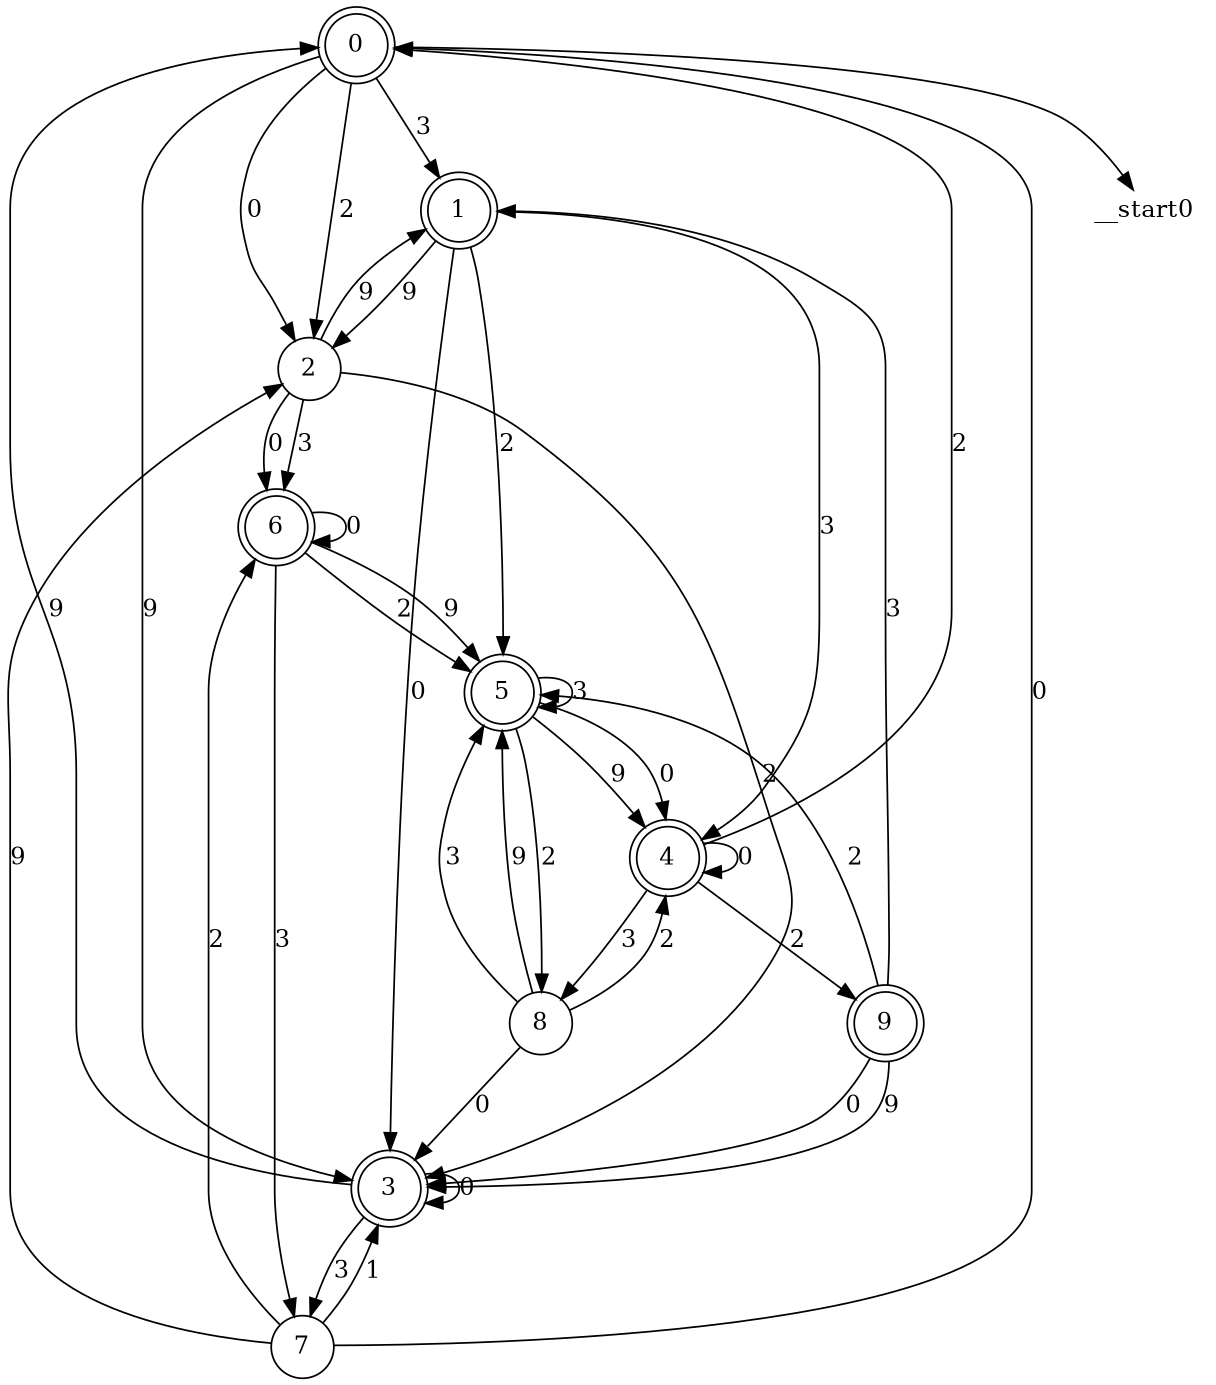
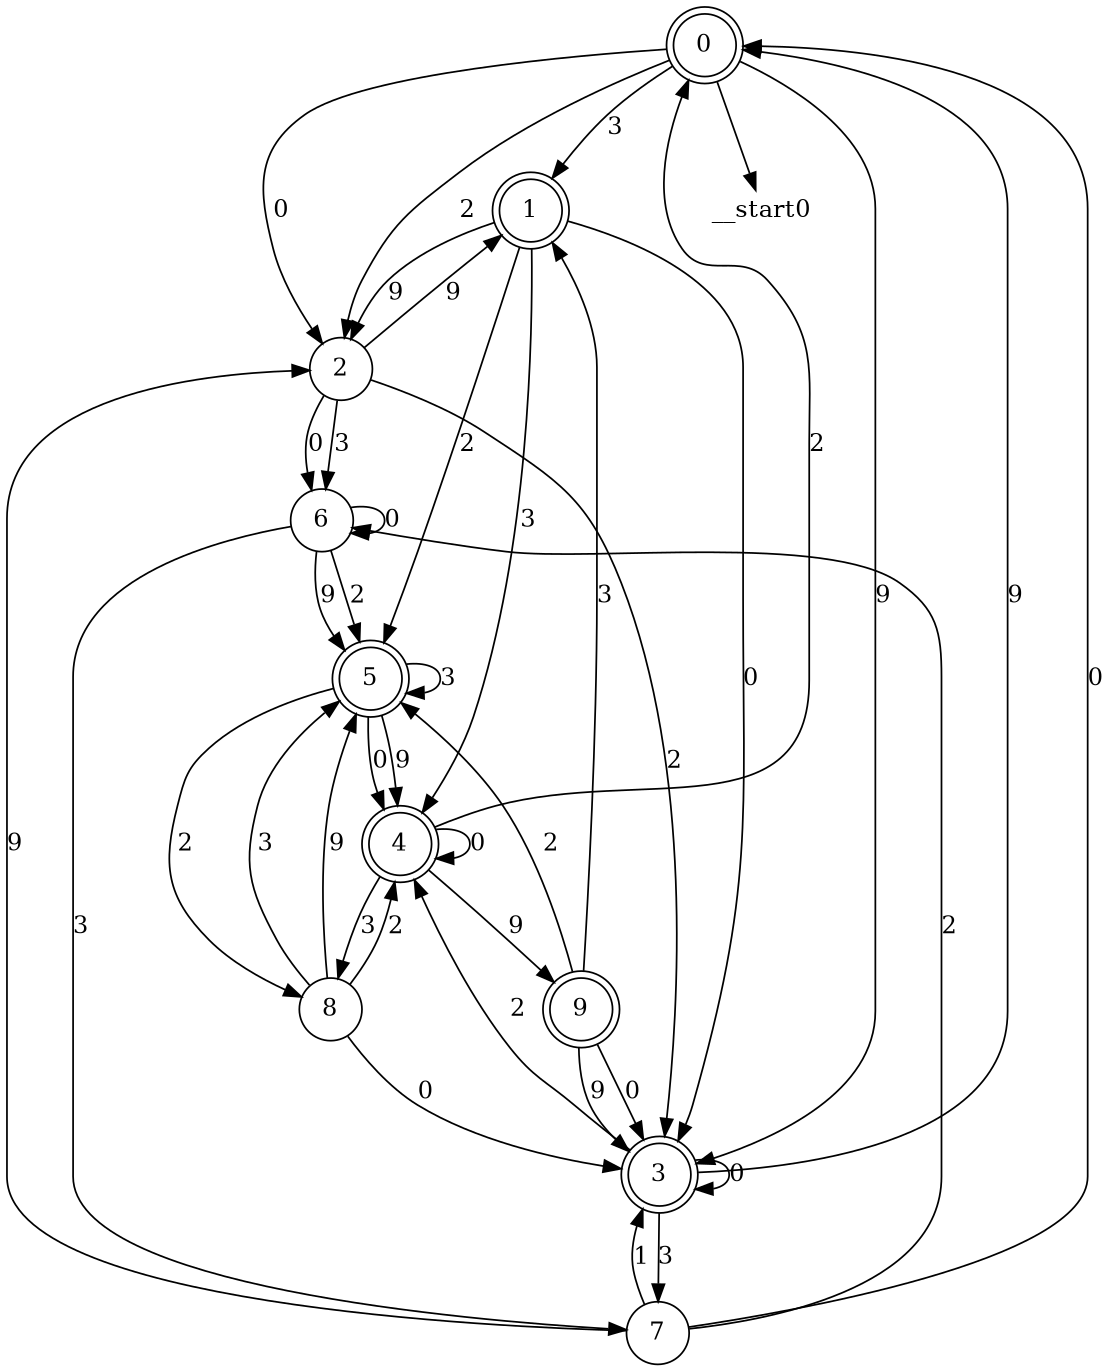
(276, 527) -> (322, 520)
(799, 941) -> (517, 927)
none -> (505, 1041)
